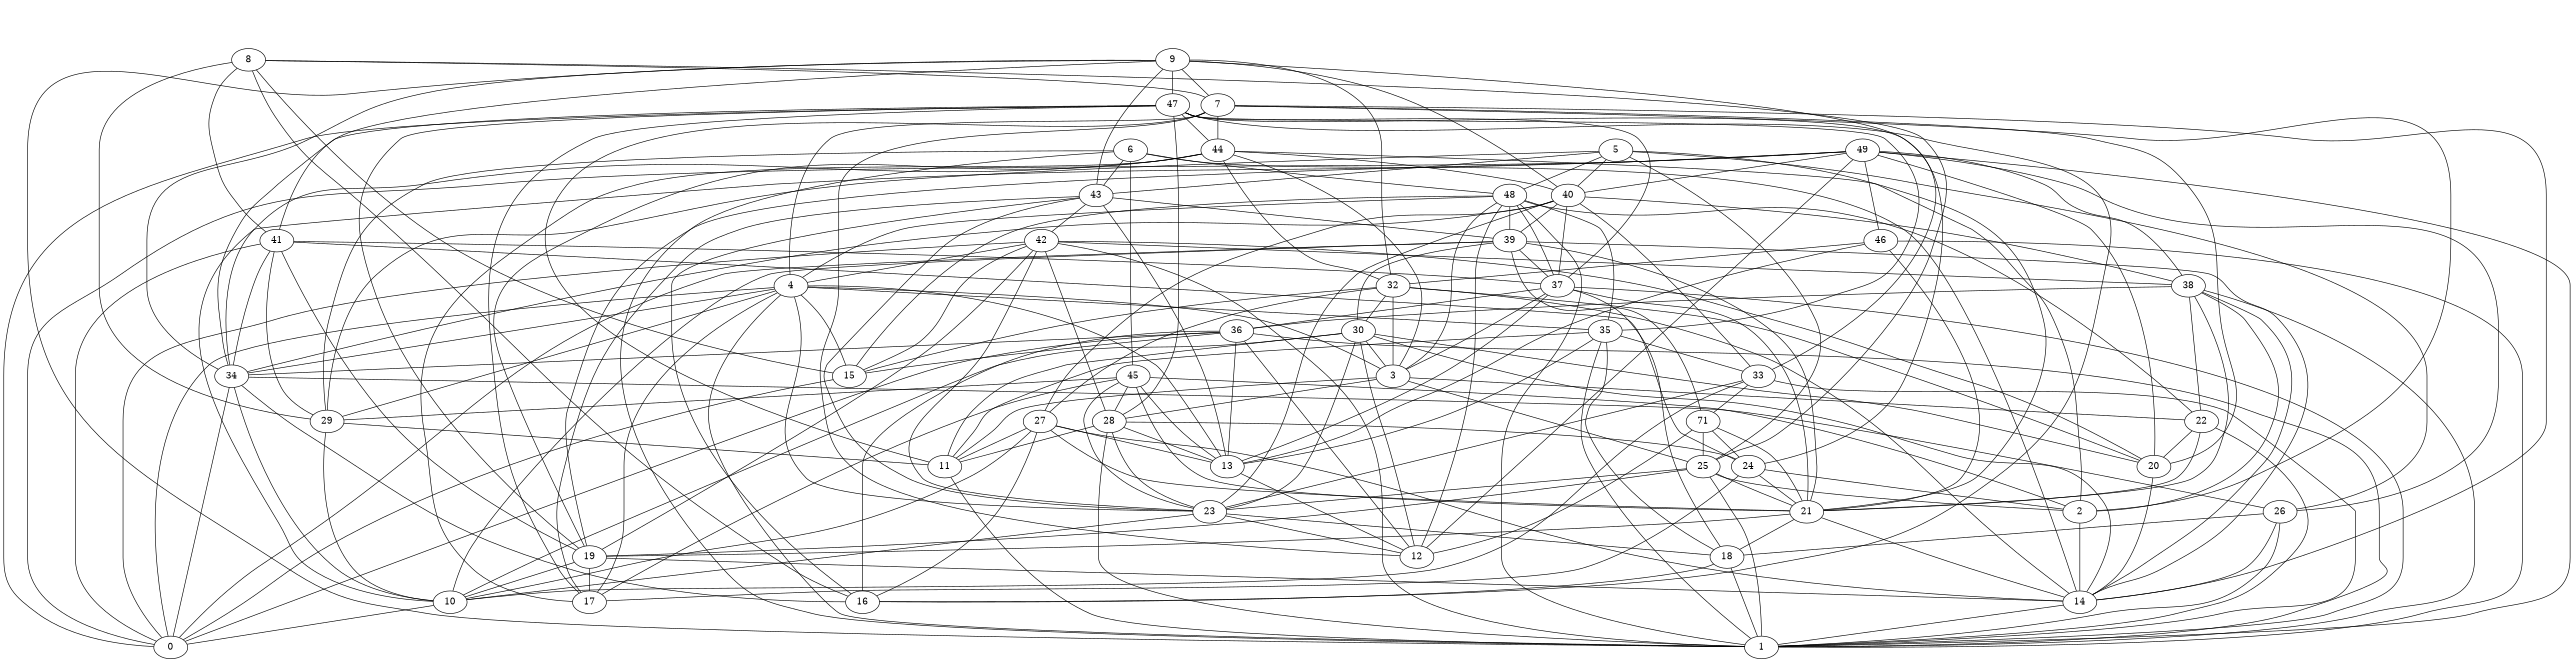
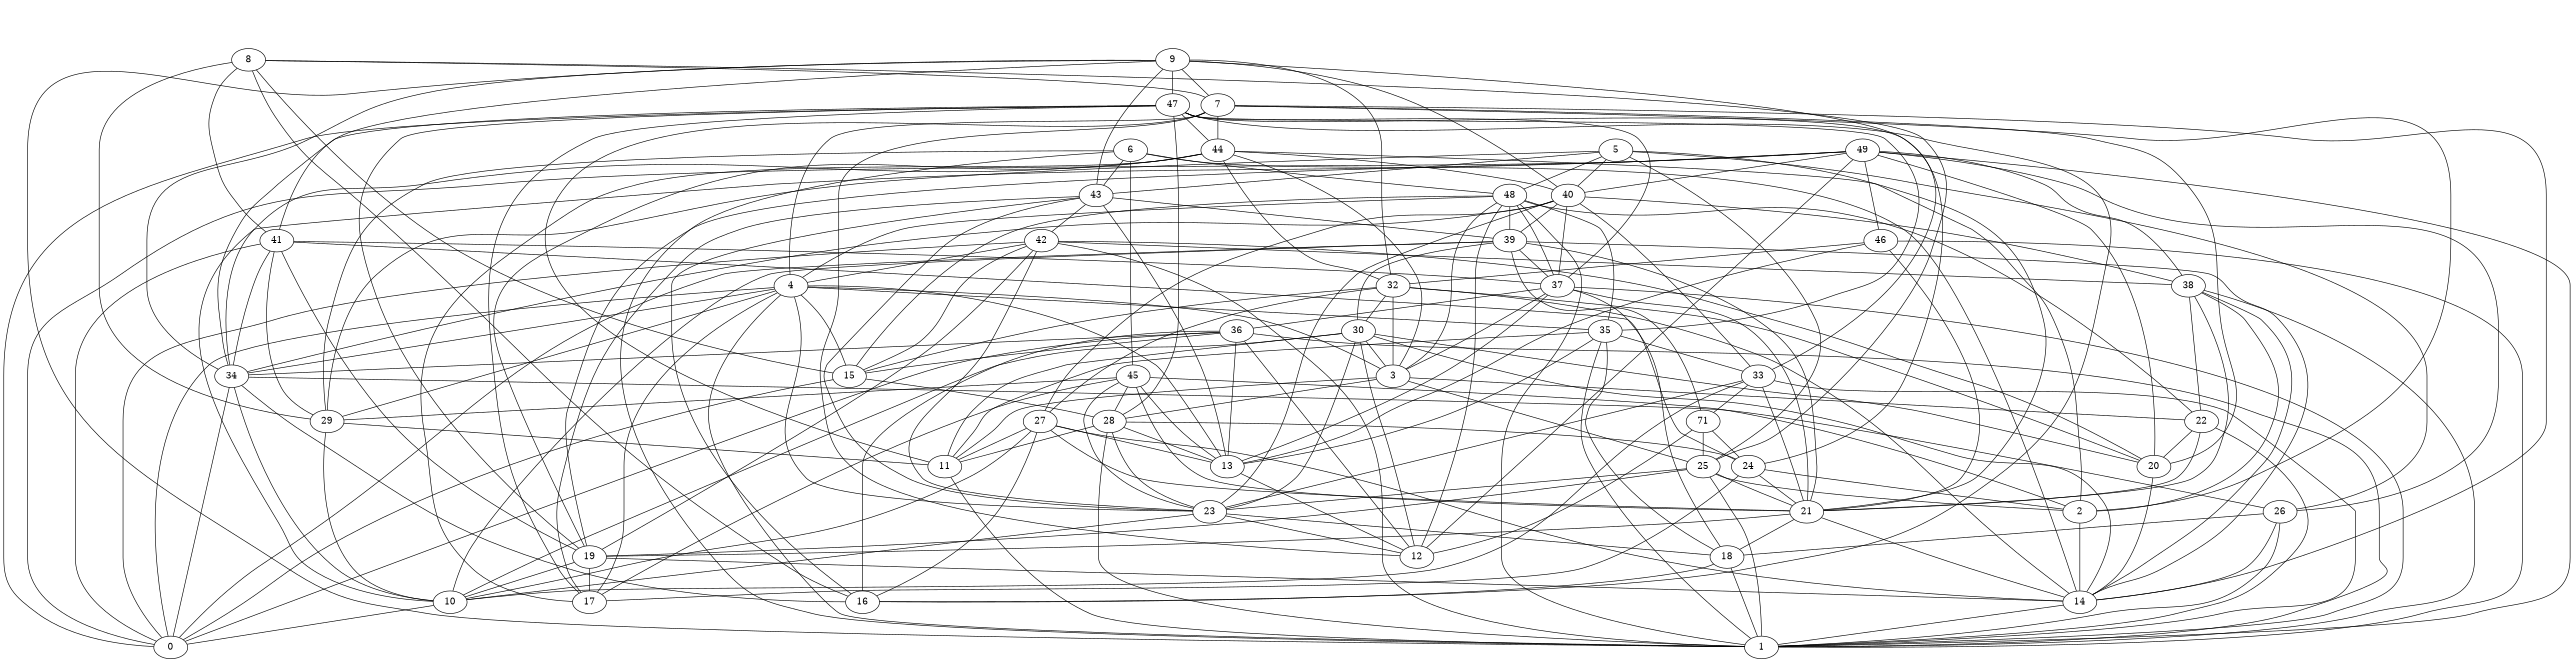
(1666, 301) -> none
(1075, 331) -> (980, 396)
(1769, 454) -> (1784, 443)
